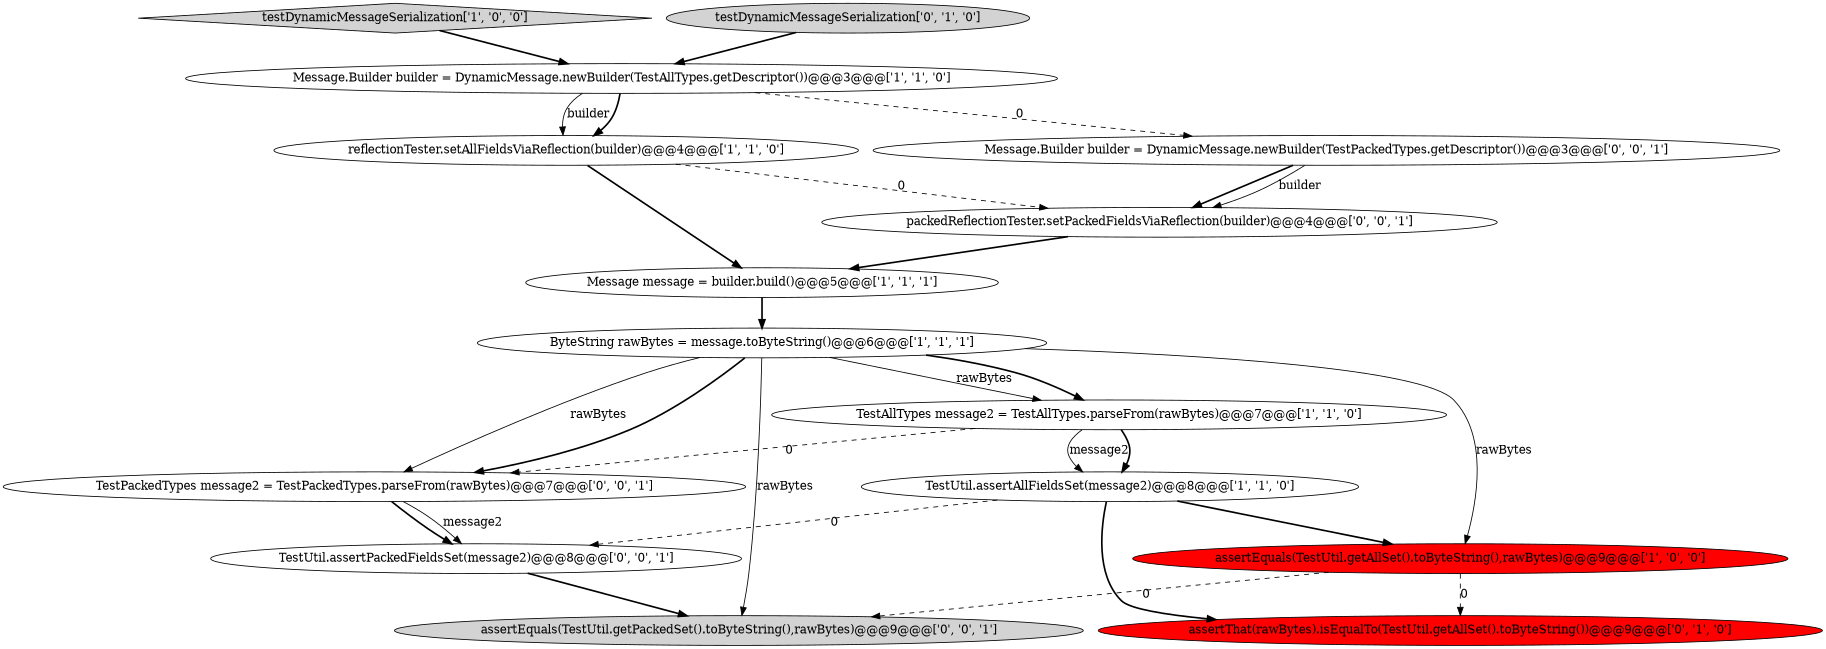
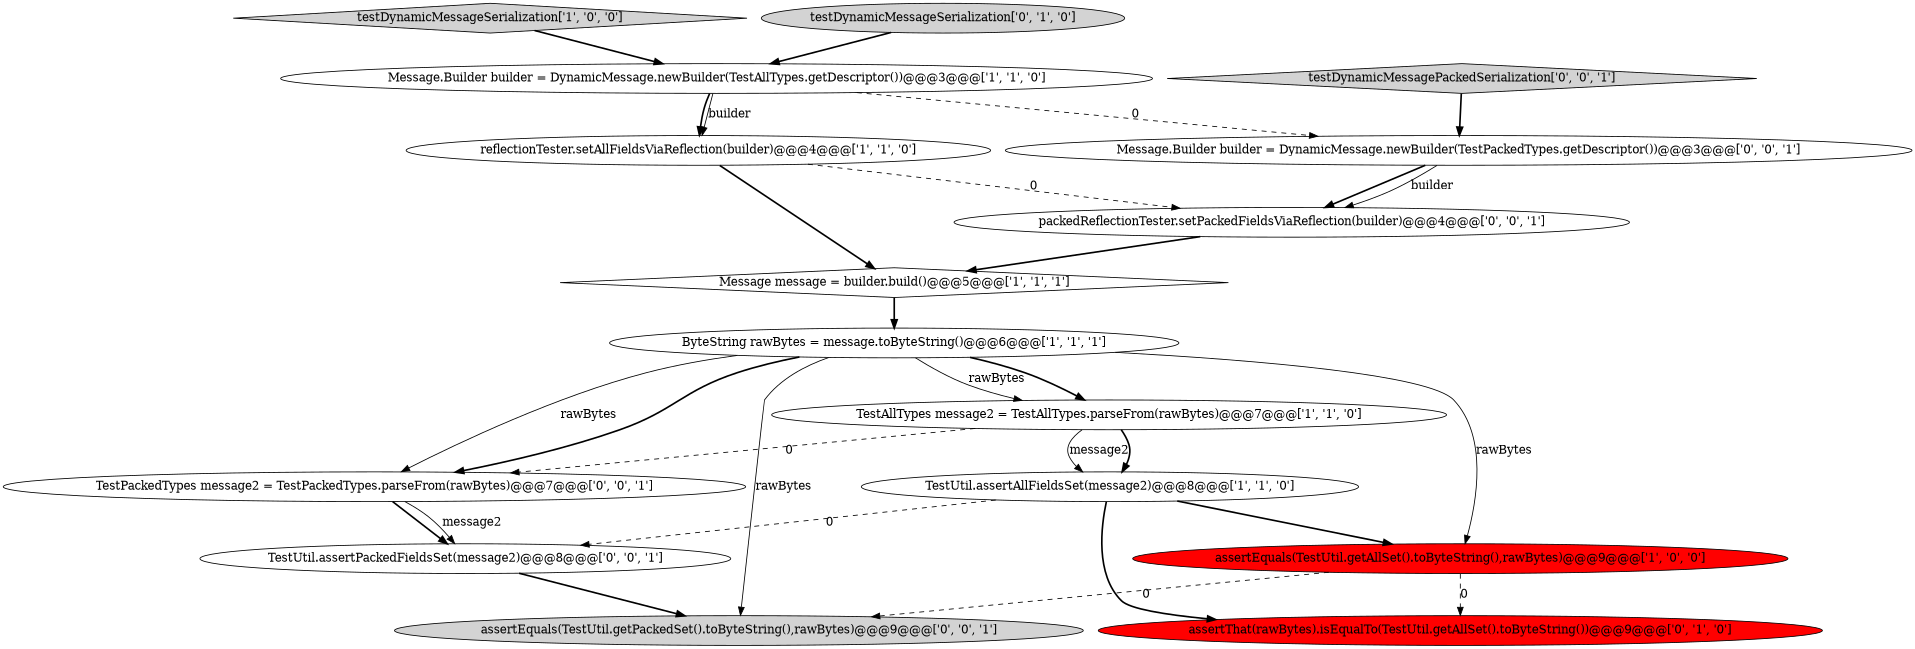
none -> (1462, 79)
(762, 283) -> (894, 283)
